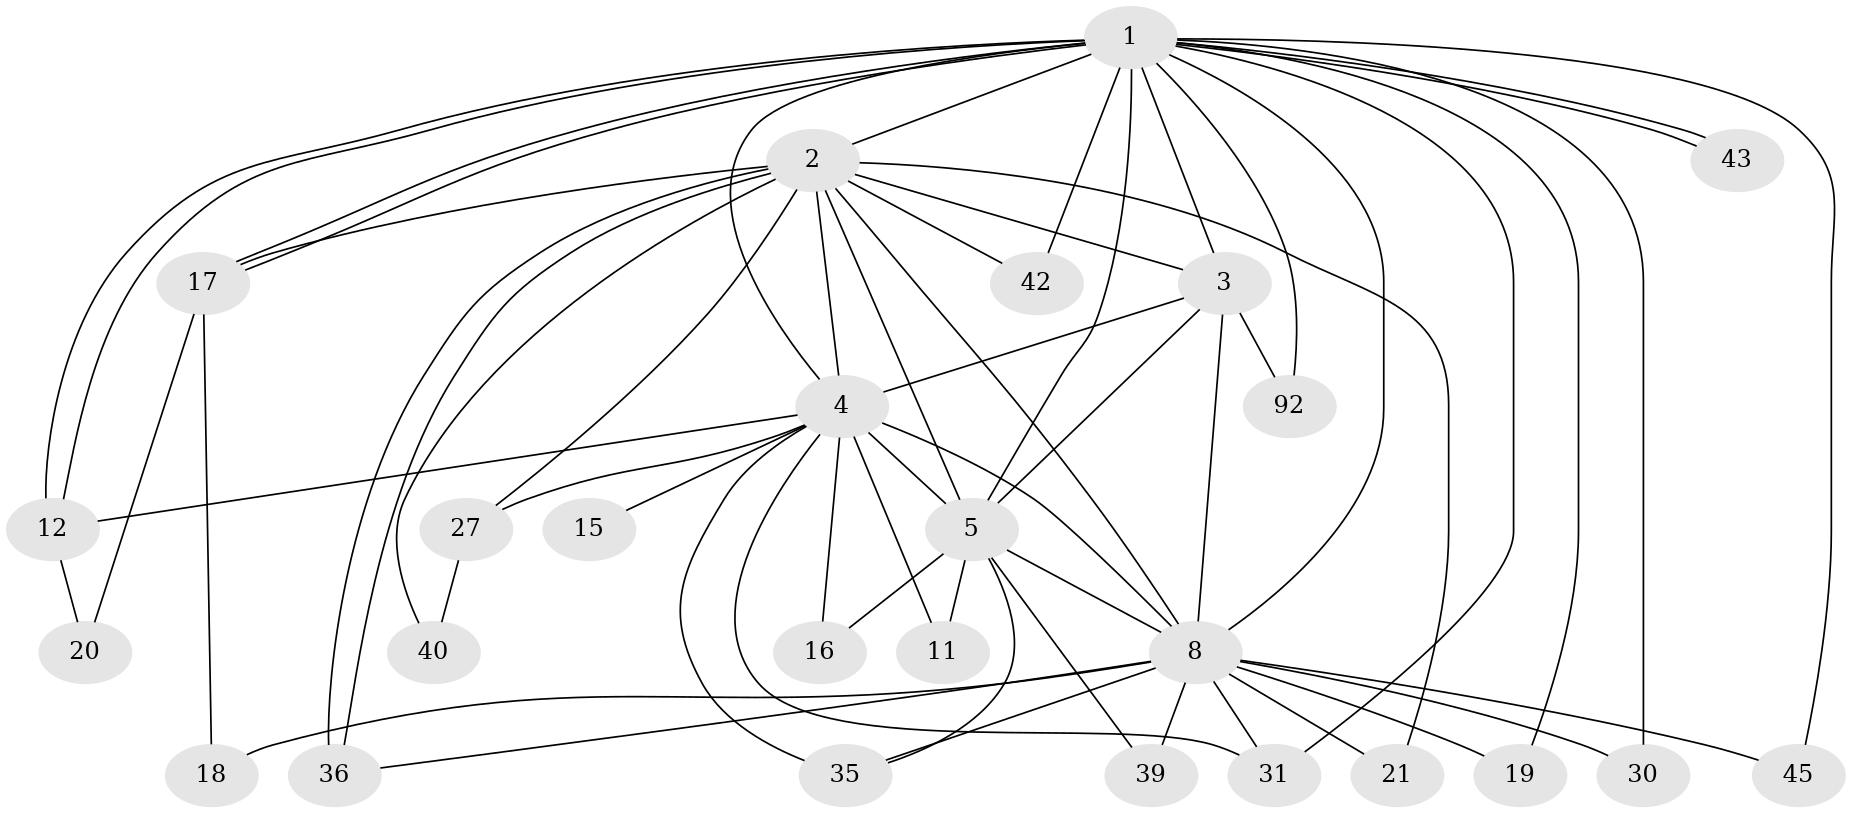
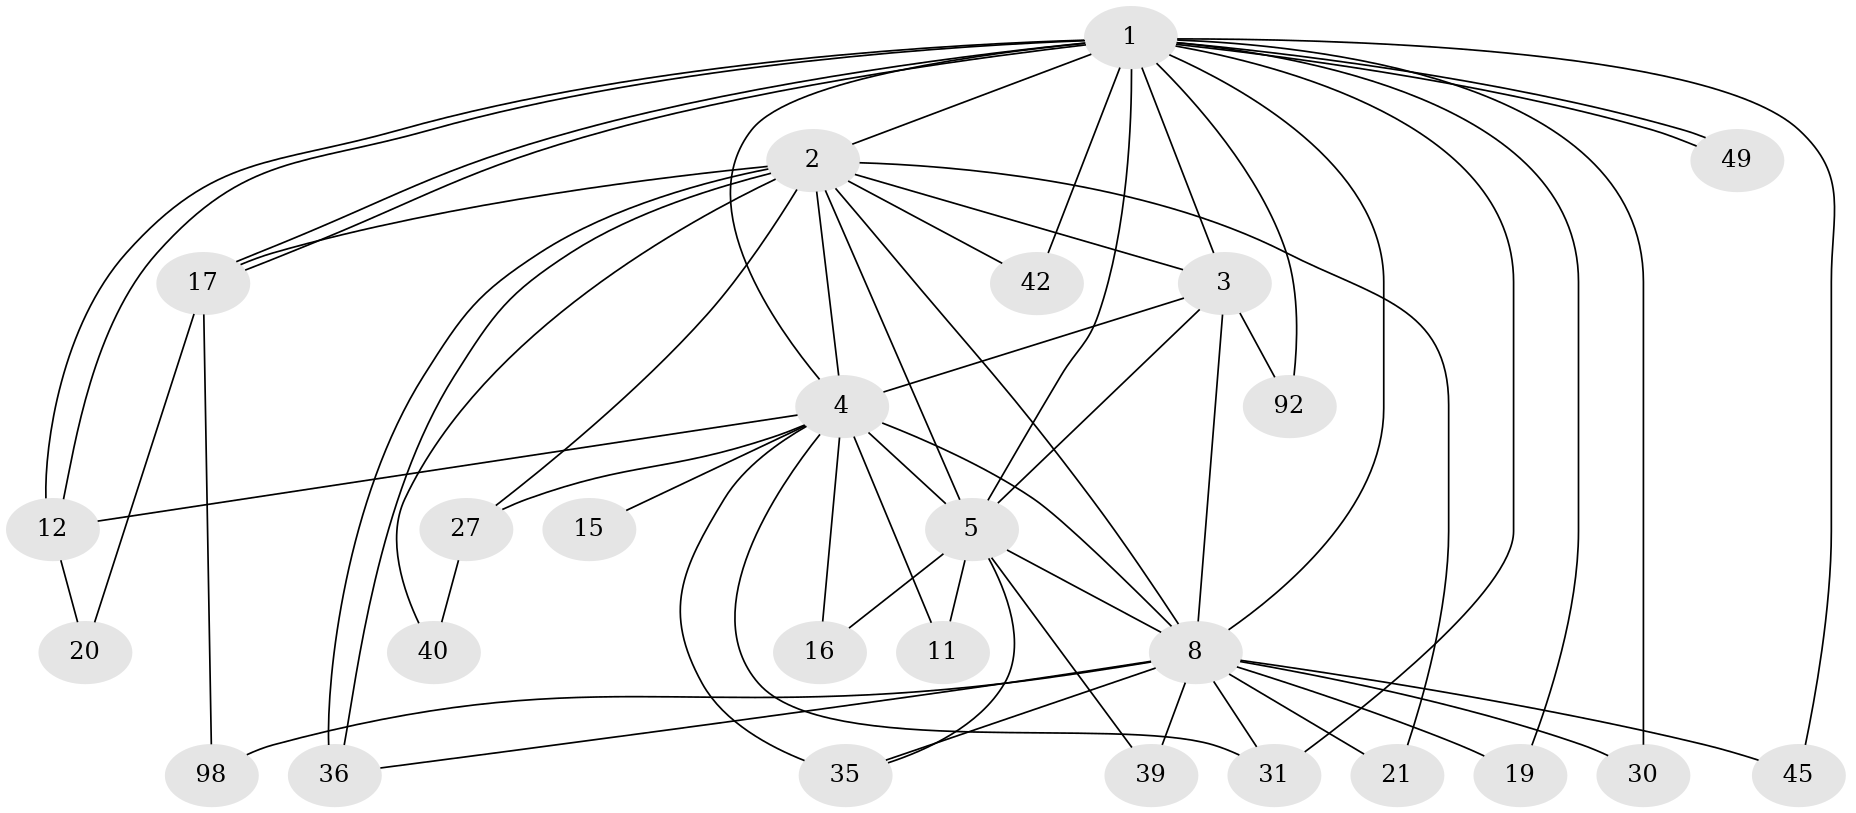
(1737, 161) -> (1737, 161)
(212, 776) -> (212, 776)
